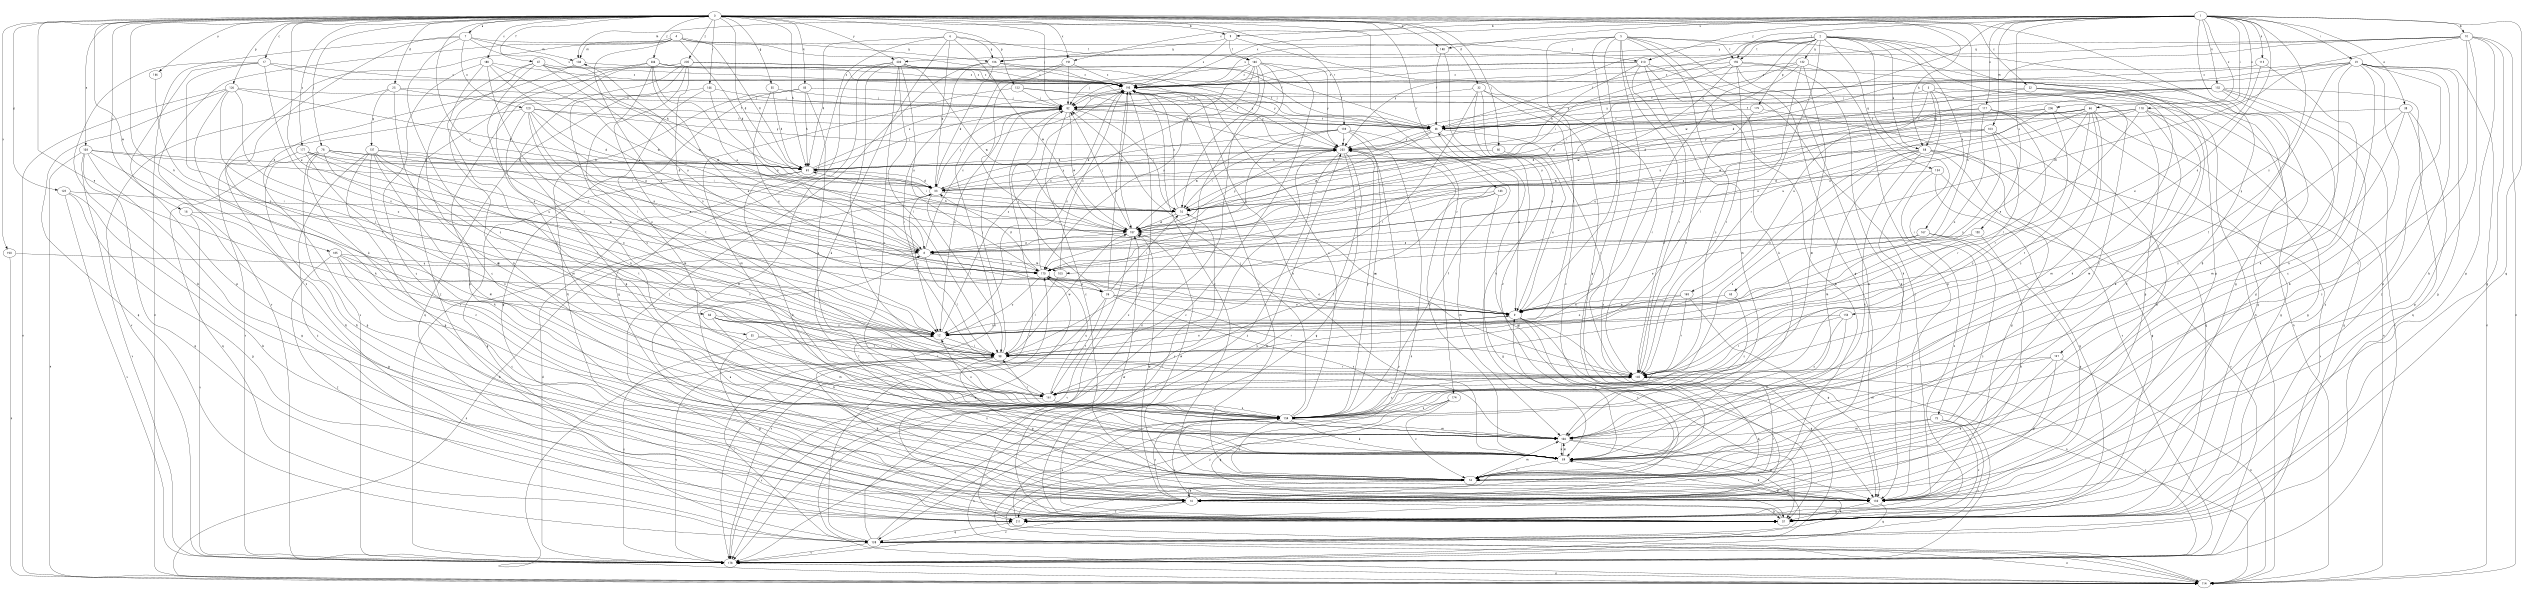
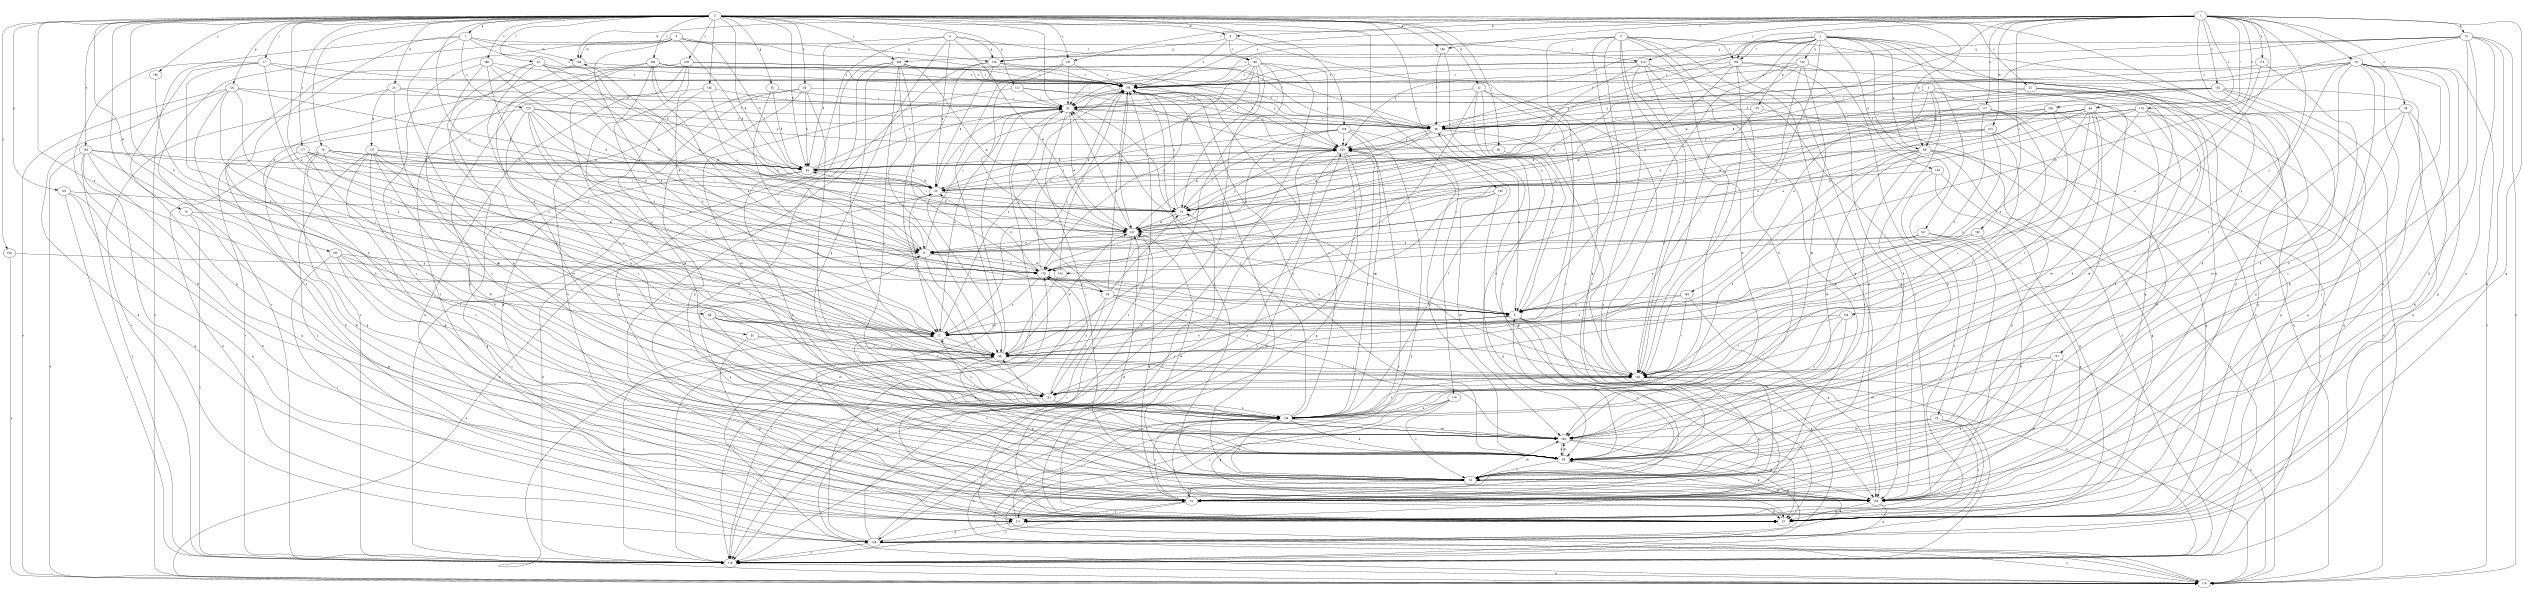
(1731, 294) -> none
(958, 450) -> (982, 440)
